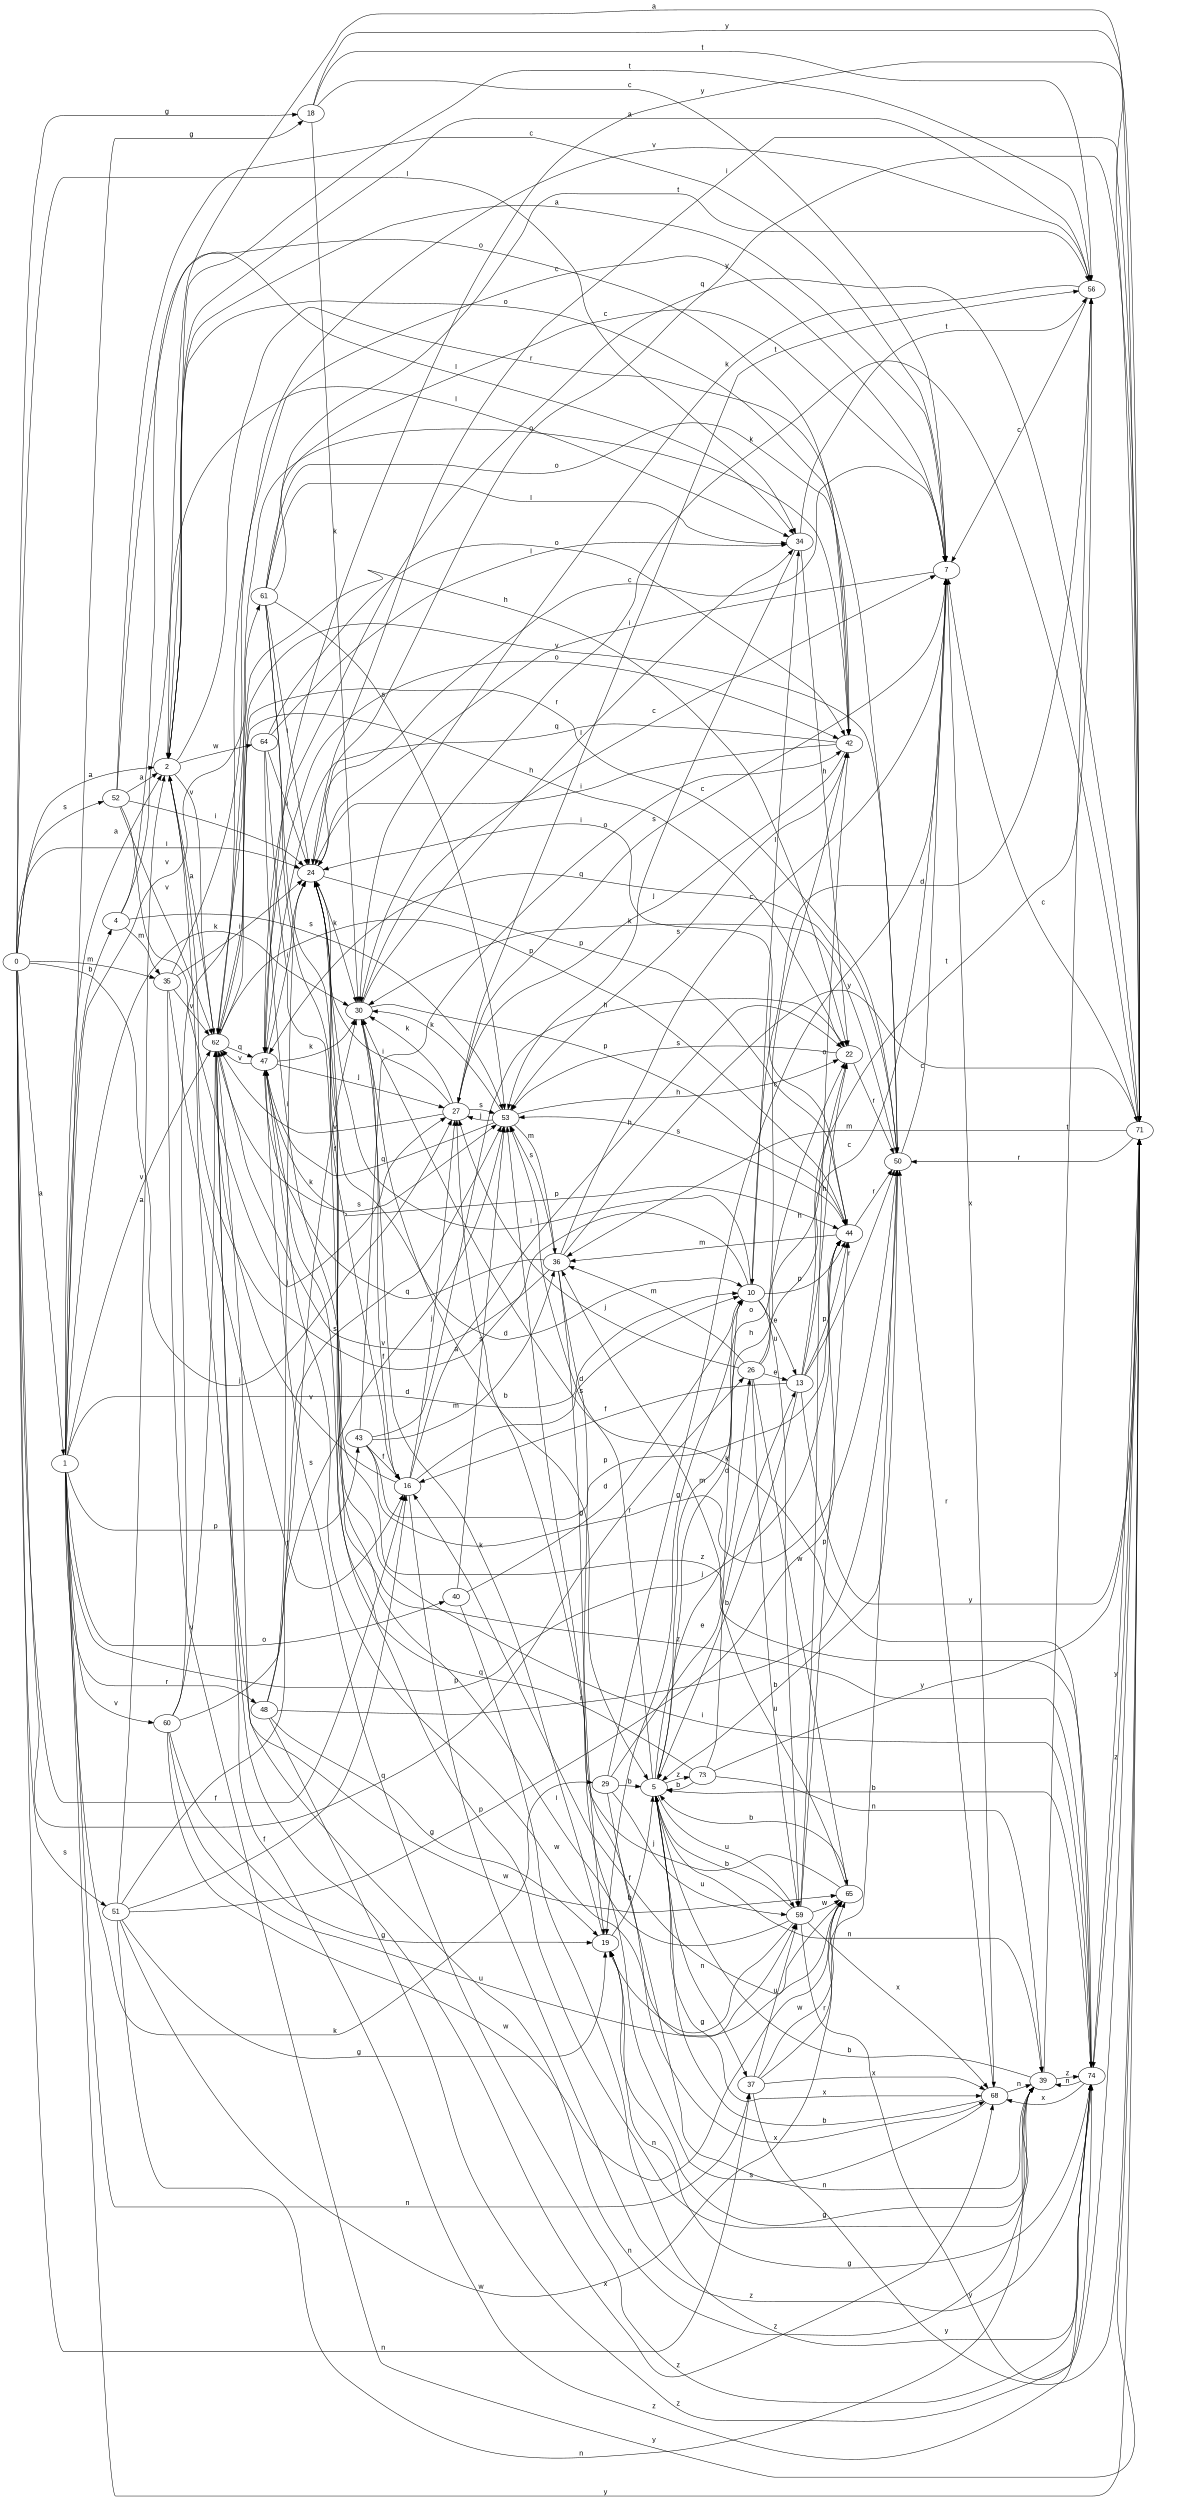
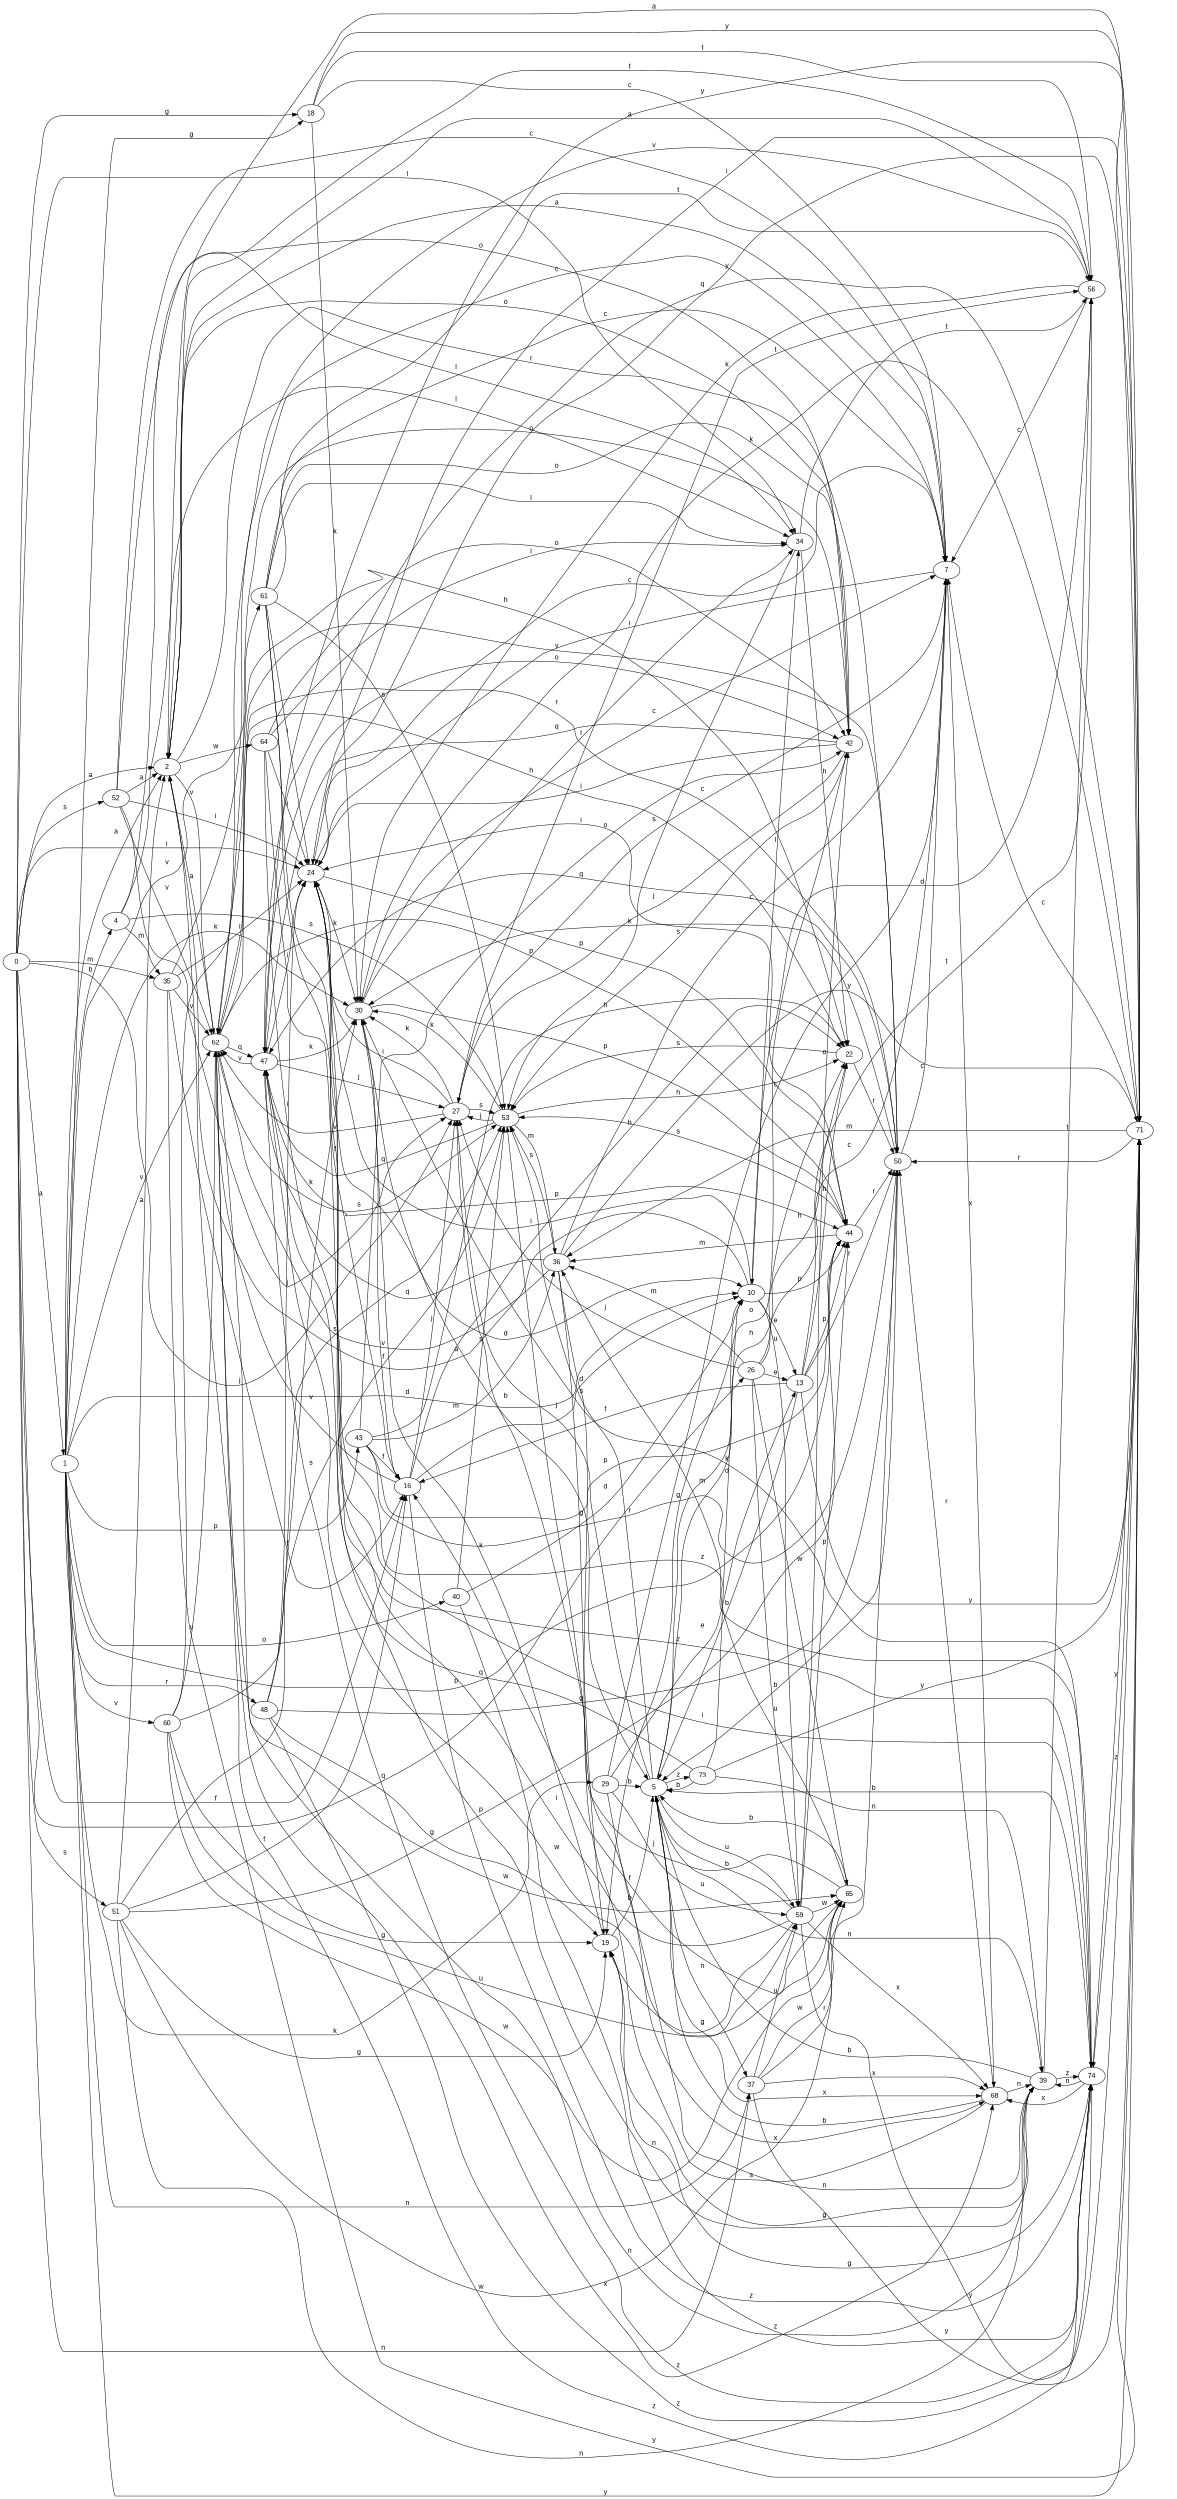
(712, 1585) -> (583, 1454)
(581, 1698) -> (581, 1698)
